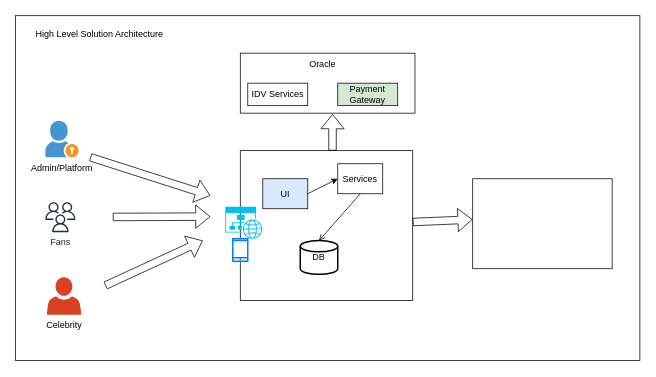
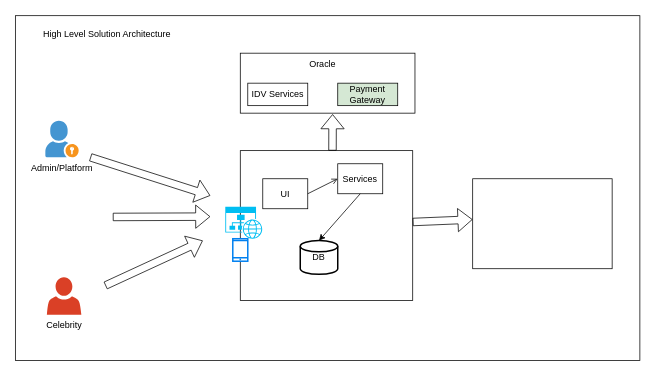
(100, 34) -> (107, 34)
(332, 182) -> (333, 181)
(285, 194) -> (285, 194)
(60, 217) -> none
(322, 237) -> (324, 235)
